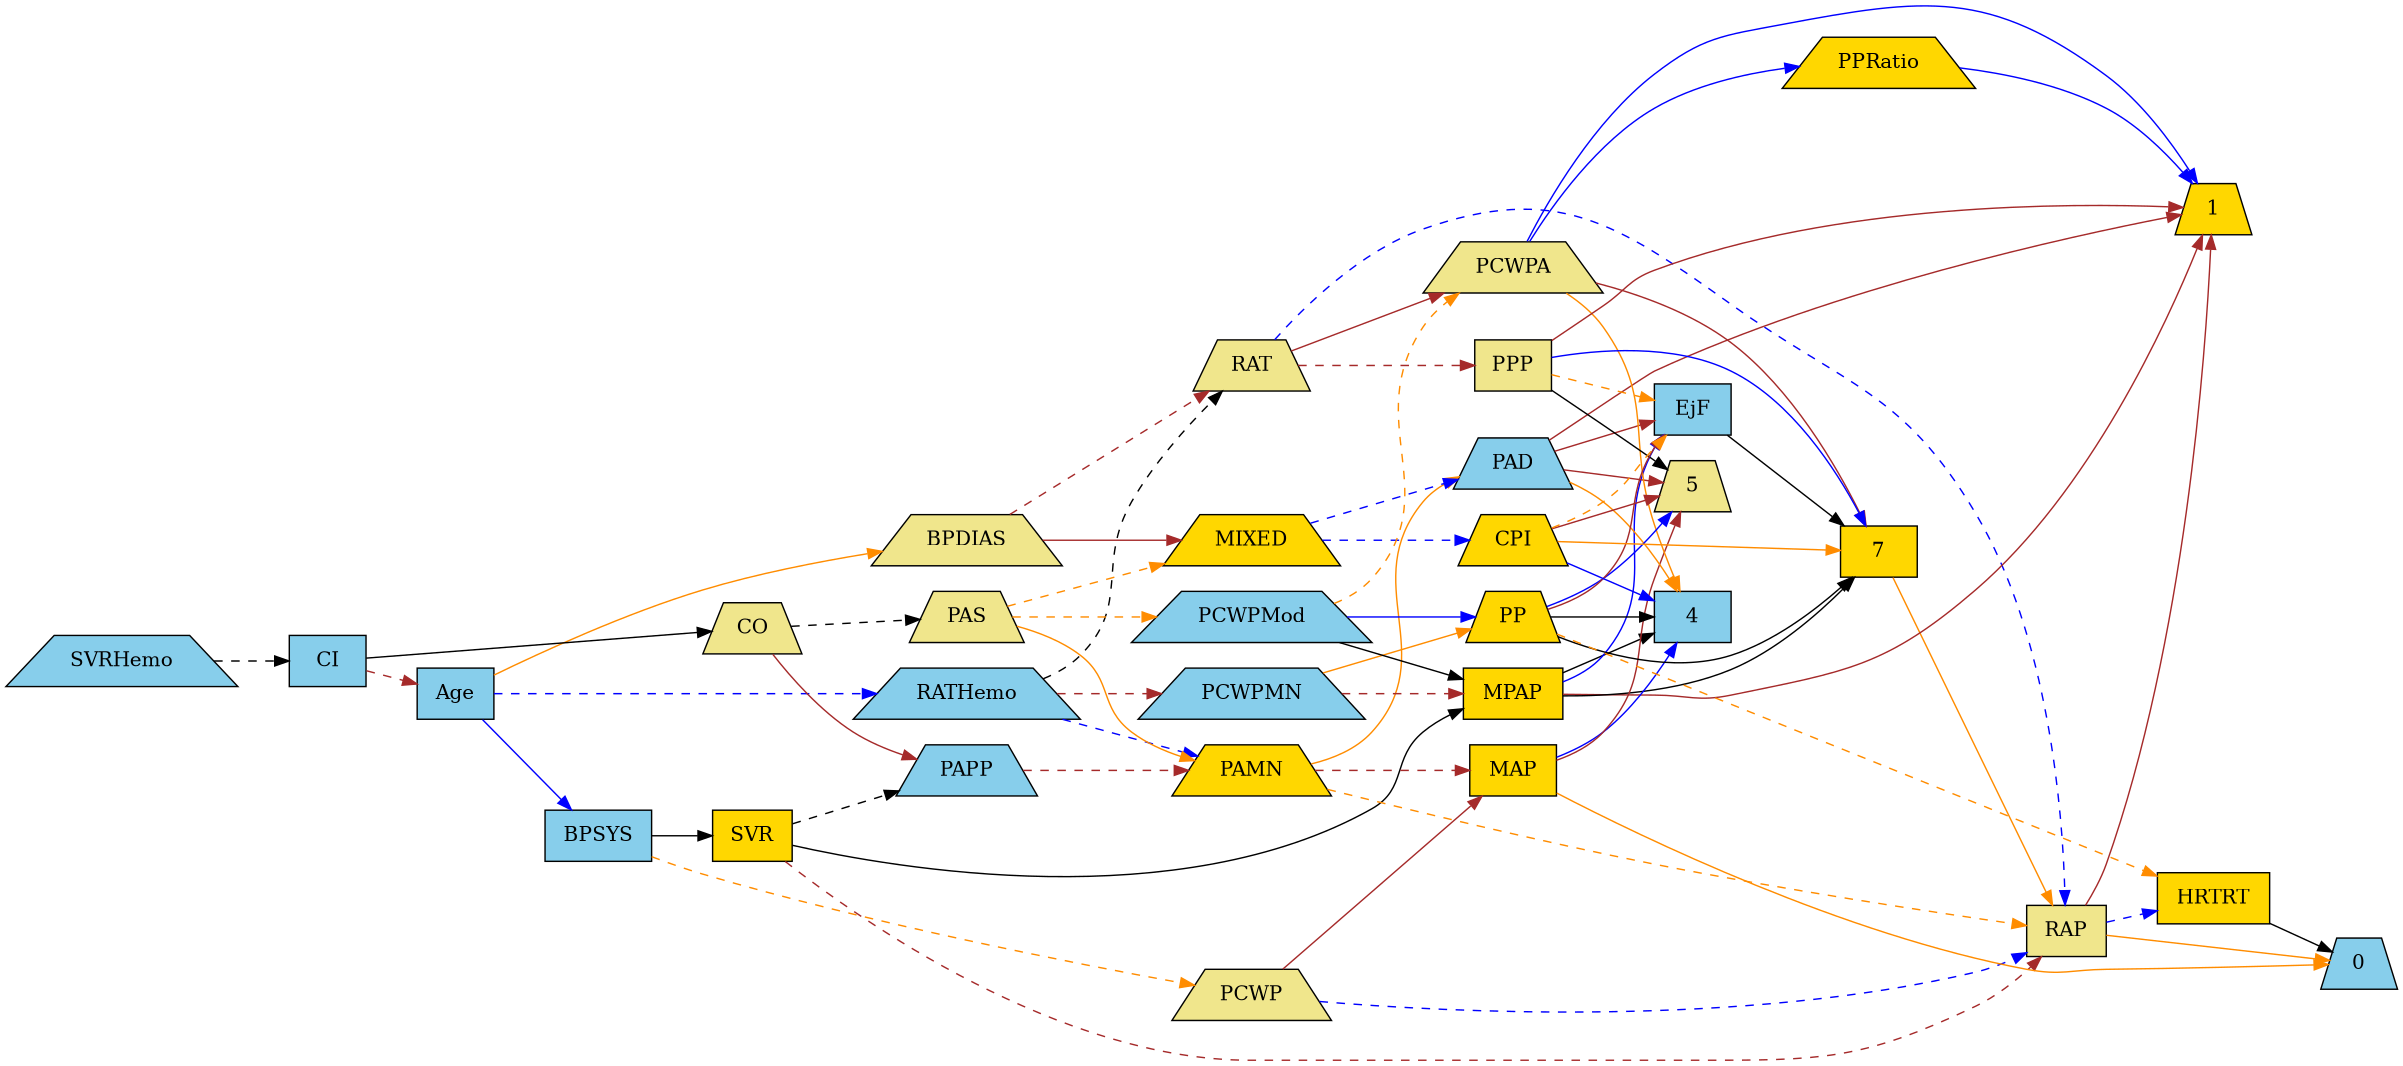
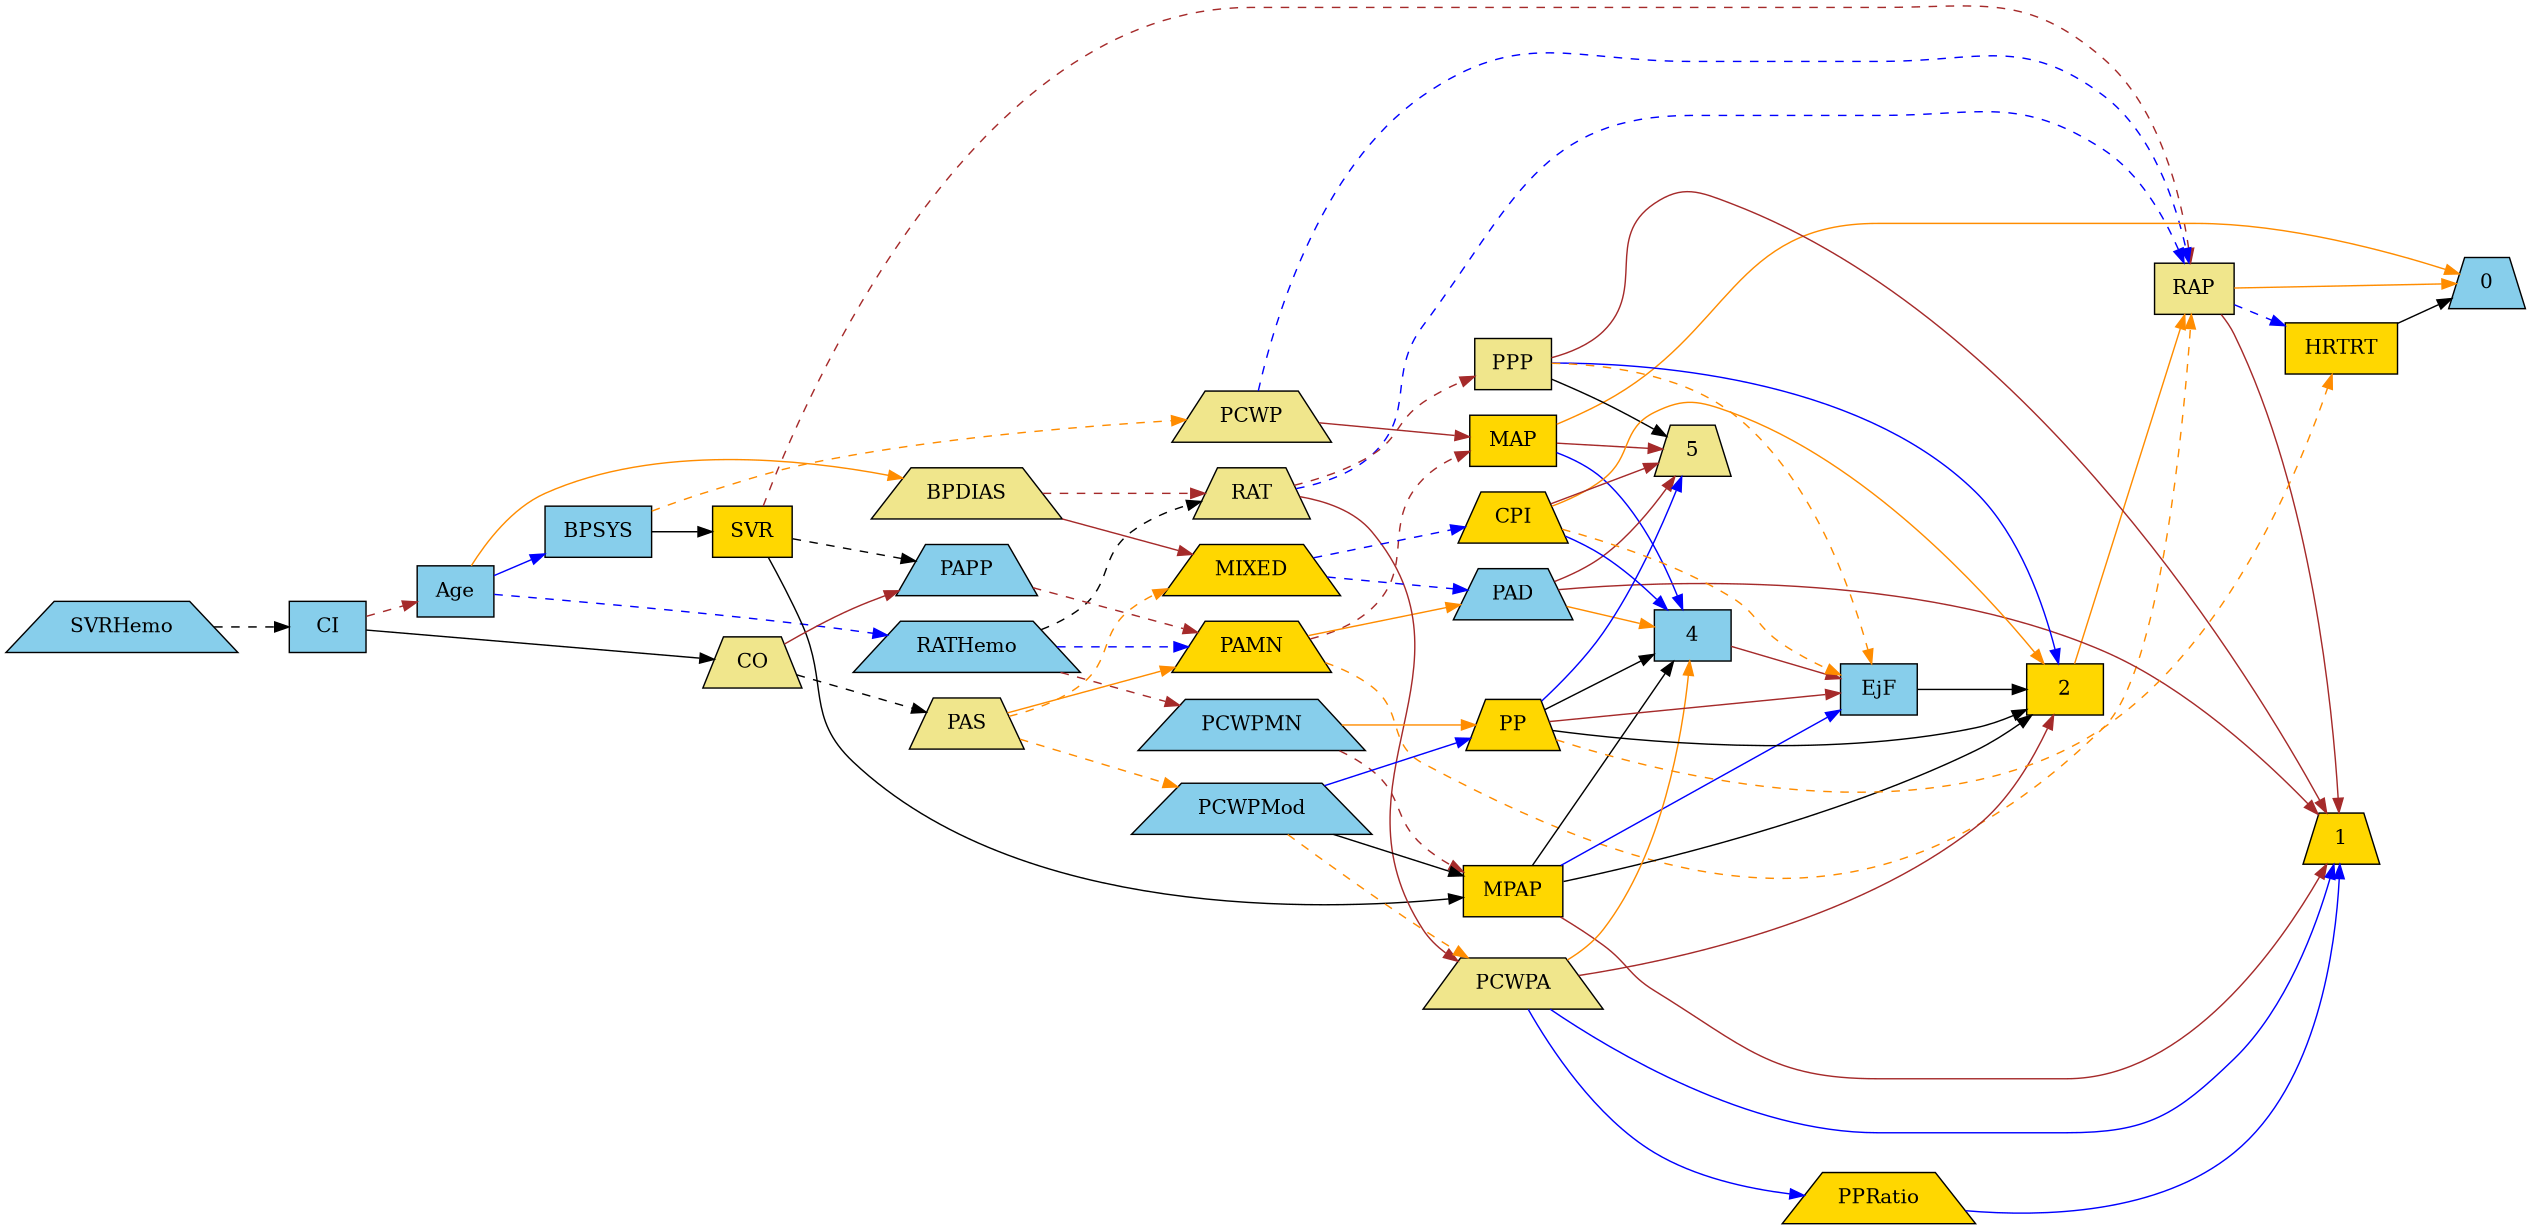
(1598, 438) -> (1779, 660)
(1879, 552) -> (2065, 689)
